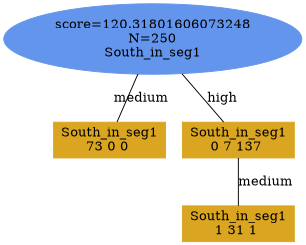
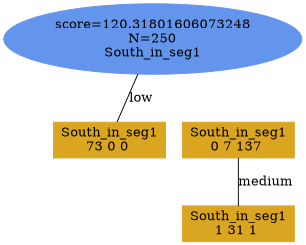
(141, 98) -> (141, 98)
(203, 98) -> none
